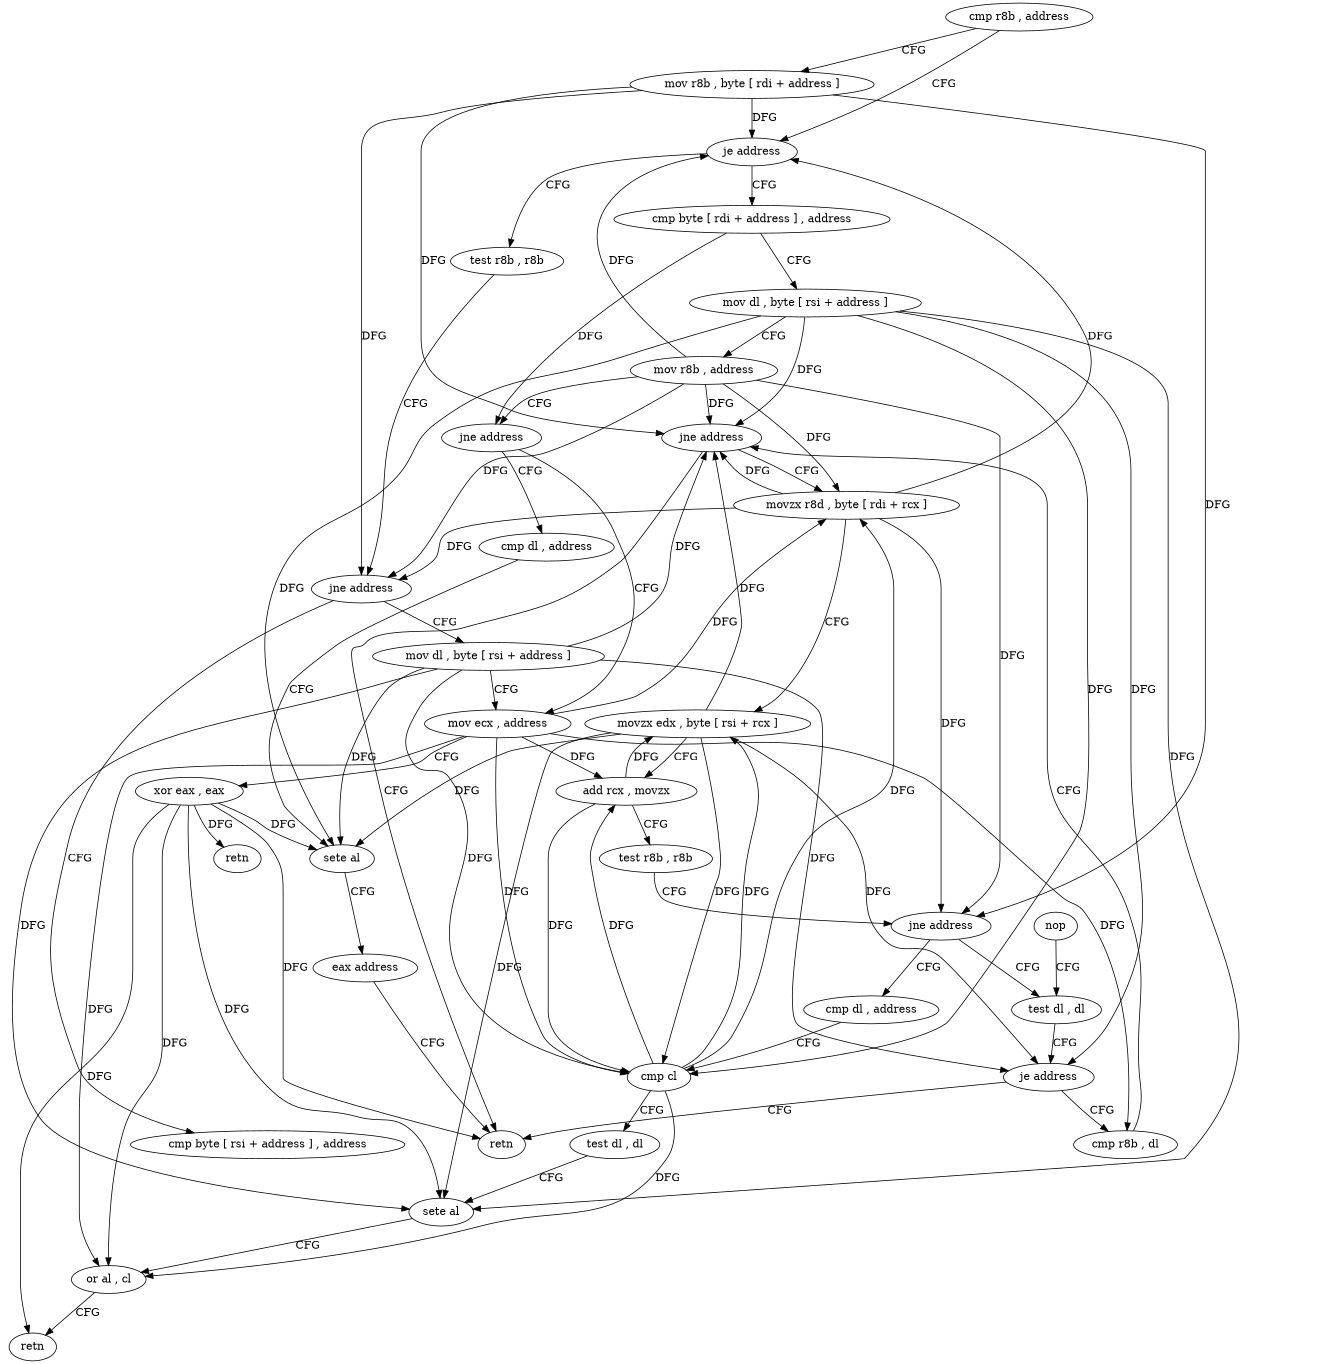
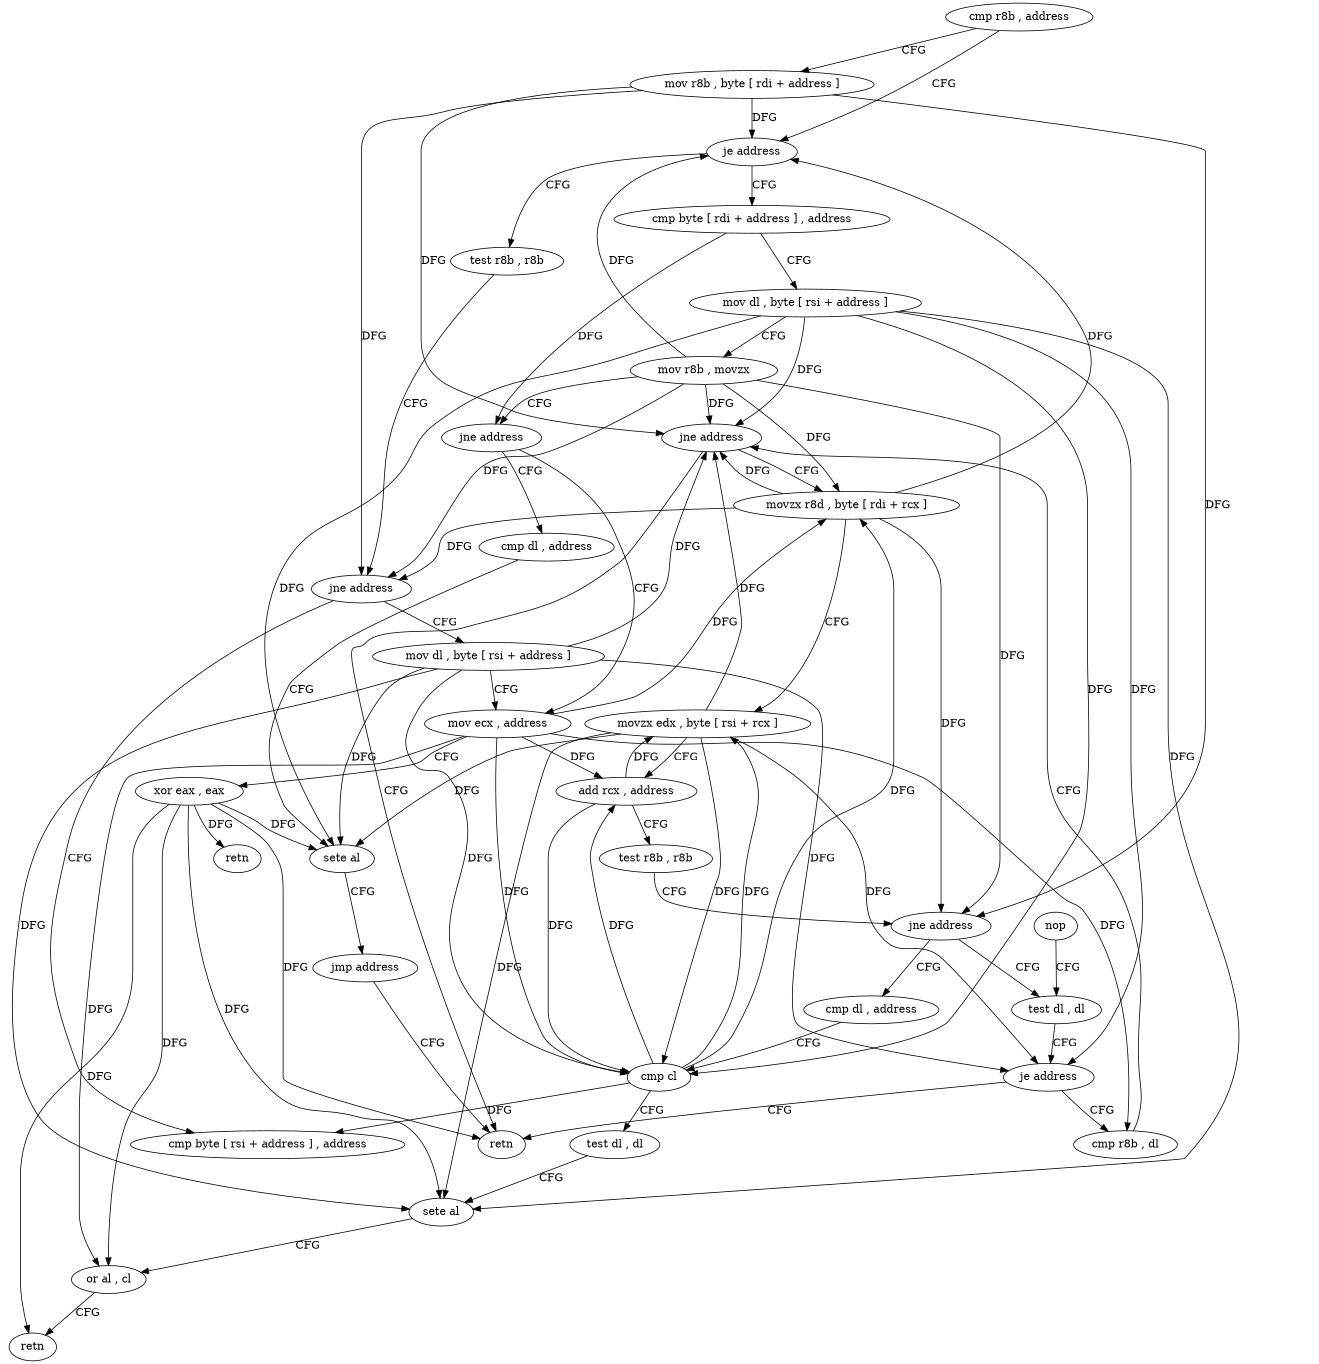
(704, 370) -> (704, 370)
(626, 791) -> (626, 791)
(365, 968) -> (365, 968)
(453, 1233) -> (494, 1106)
